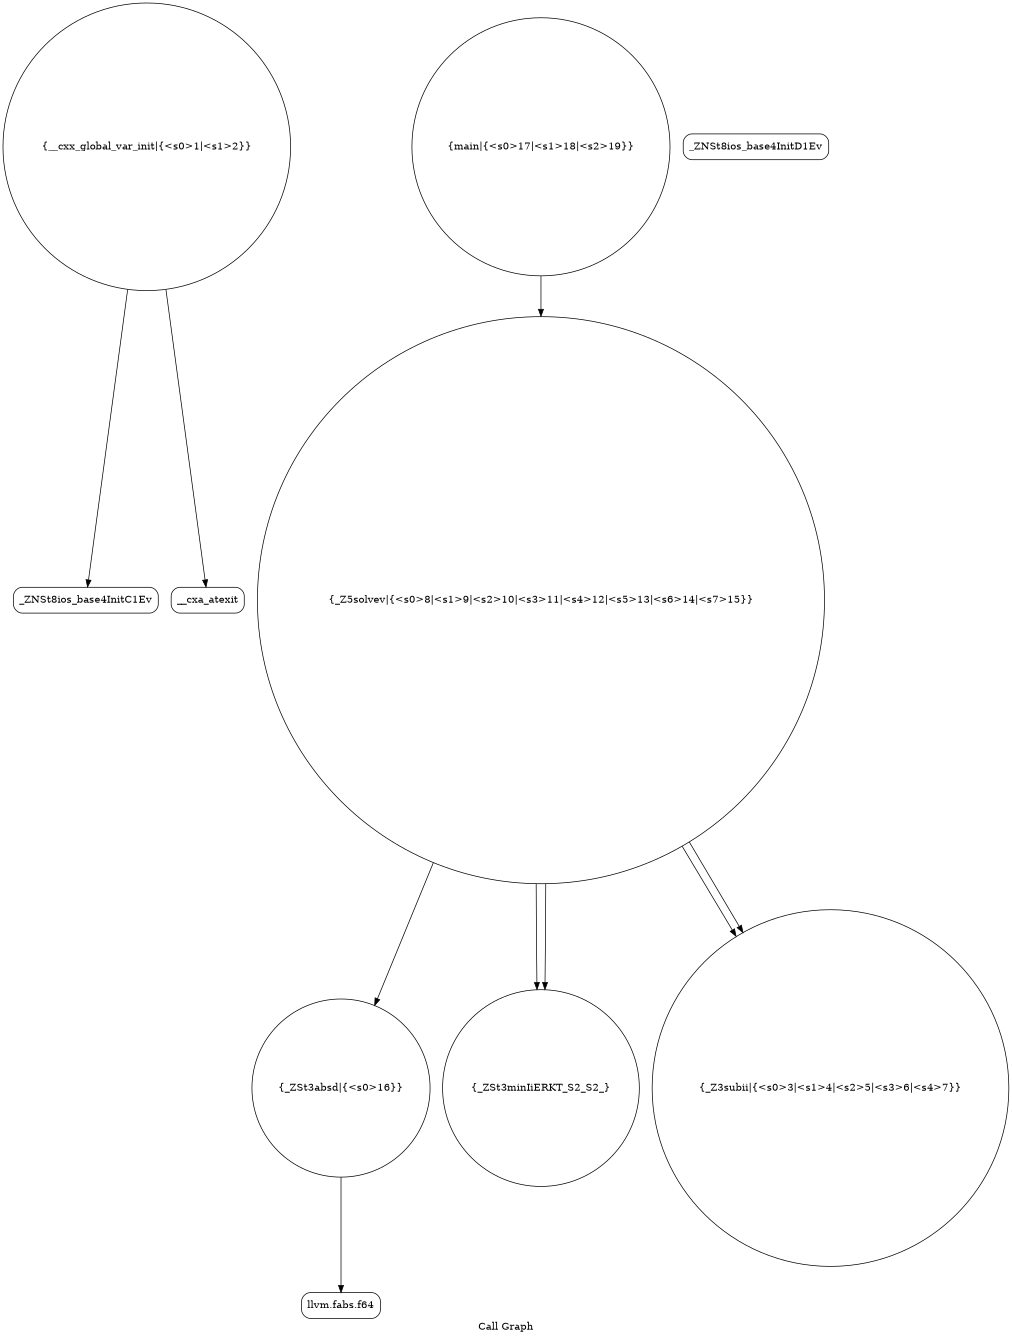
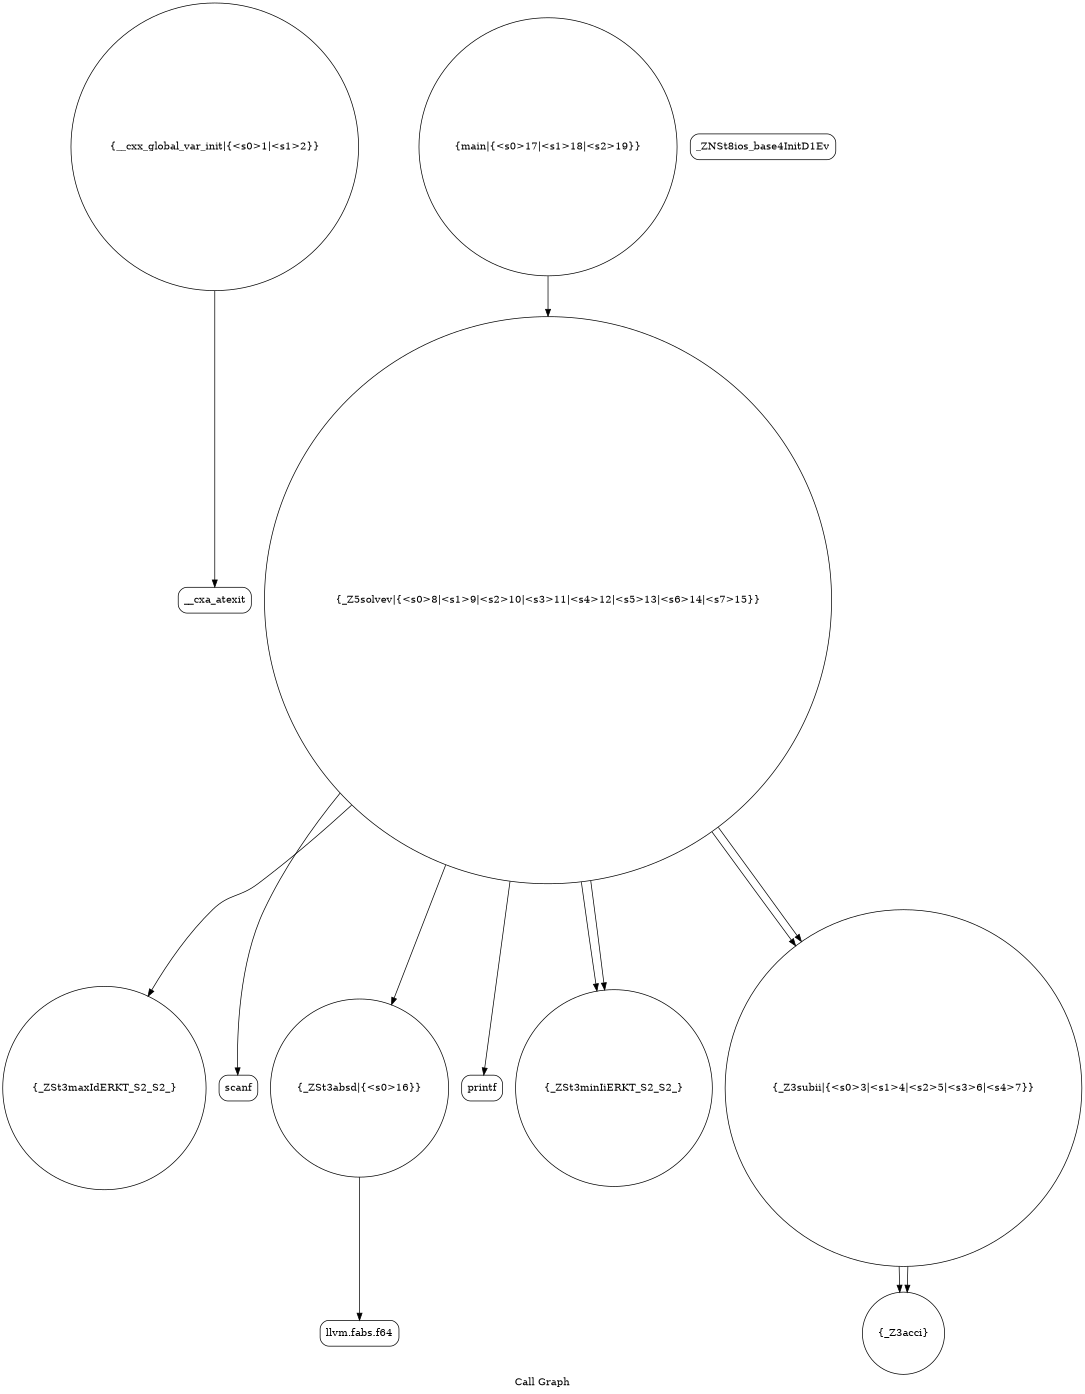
(86, 600) -> none
none -> (104, 1088)
none -> (238, 1088)
none -> (482, 1088)
none -> (904, 1333)
